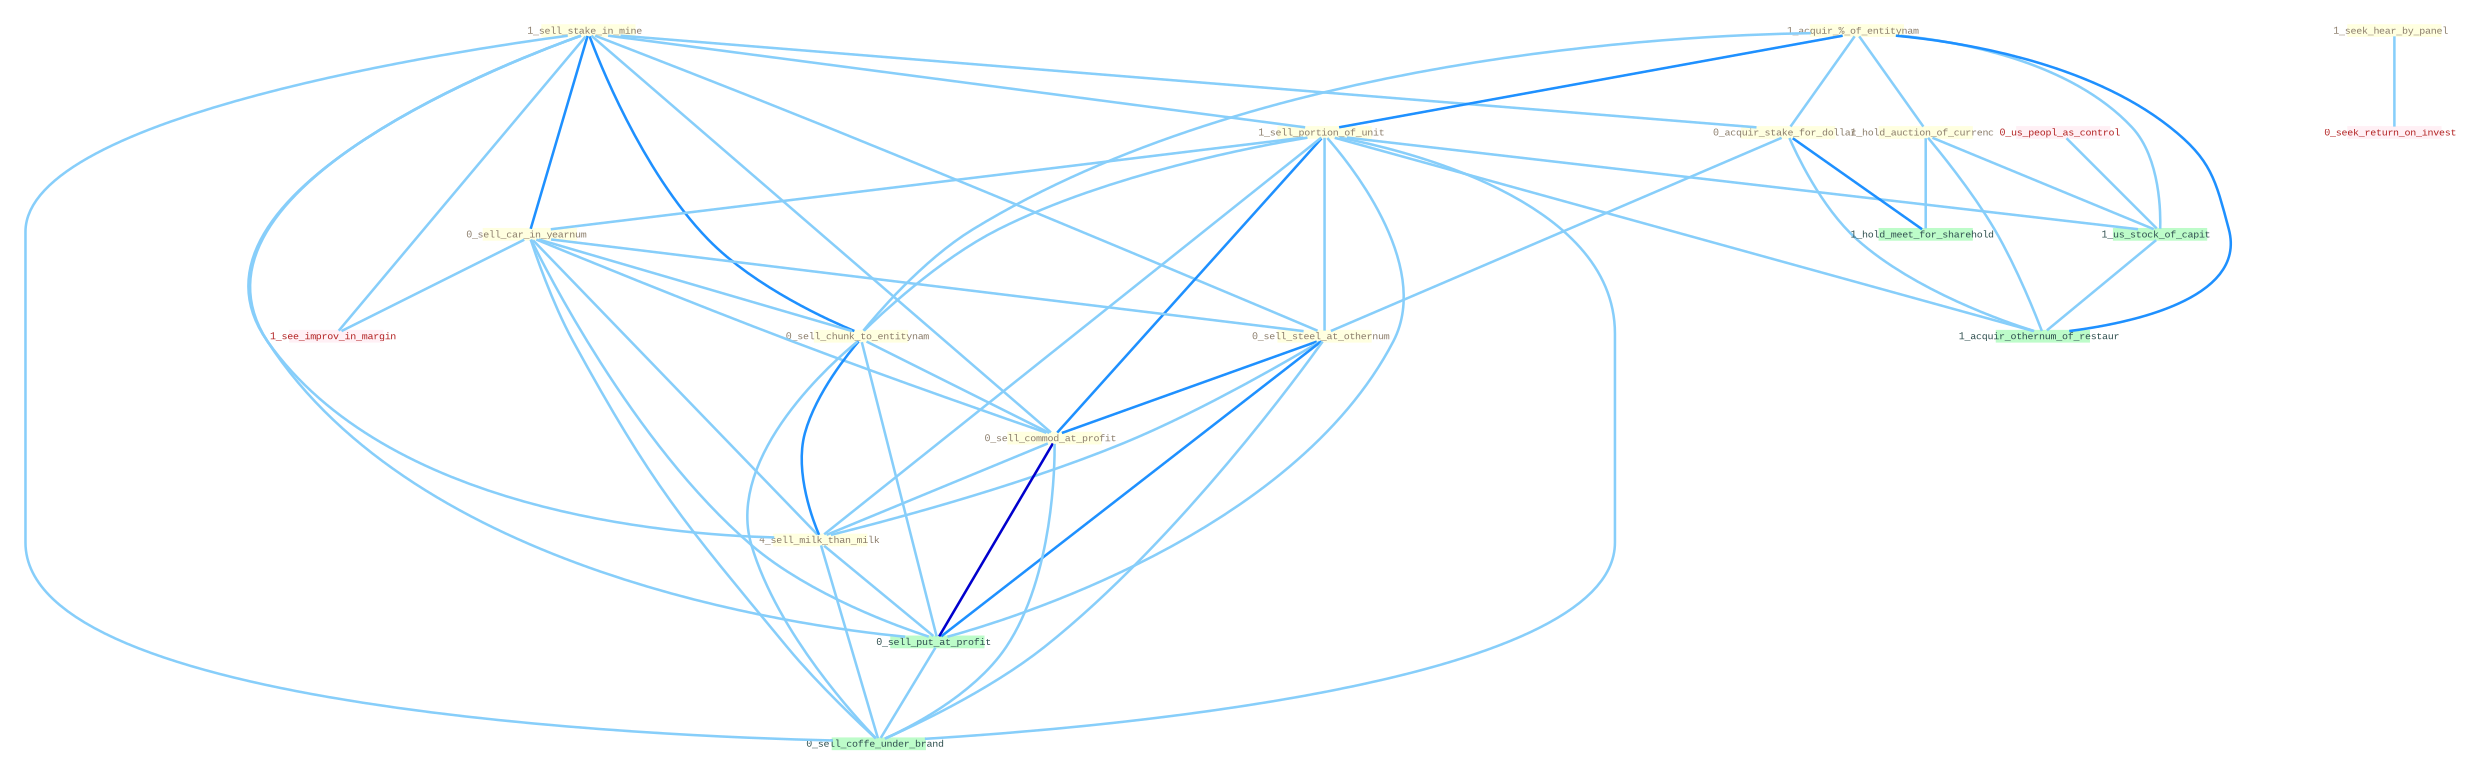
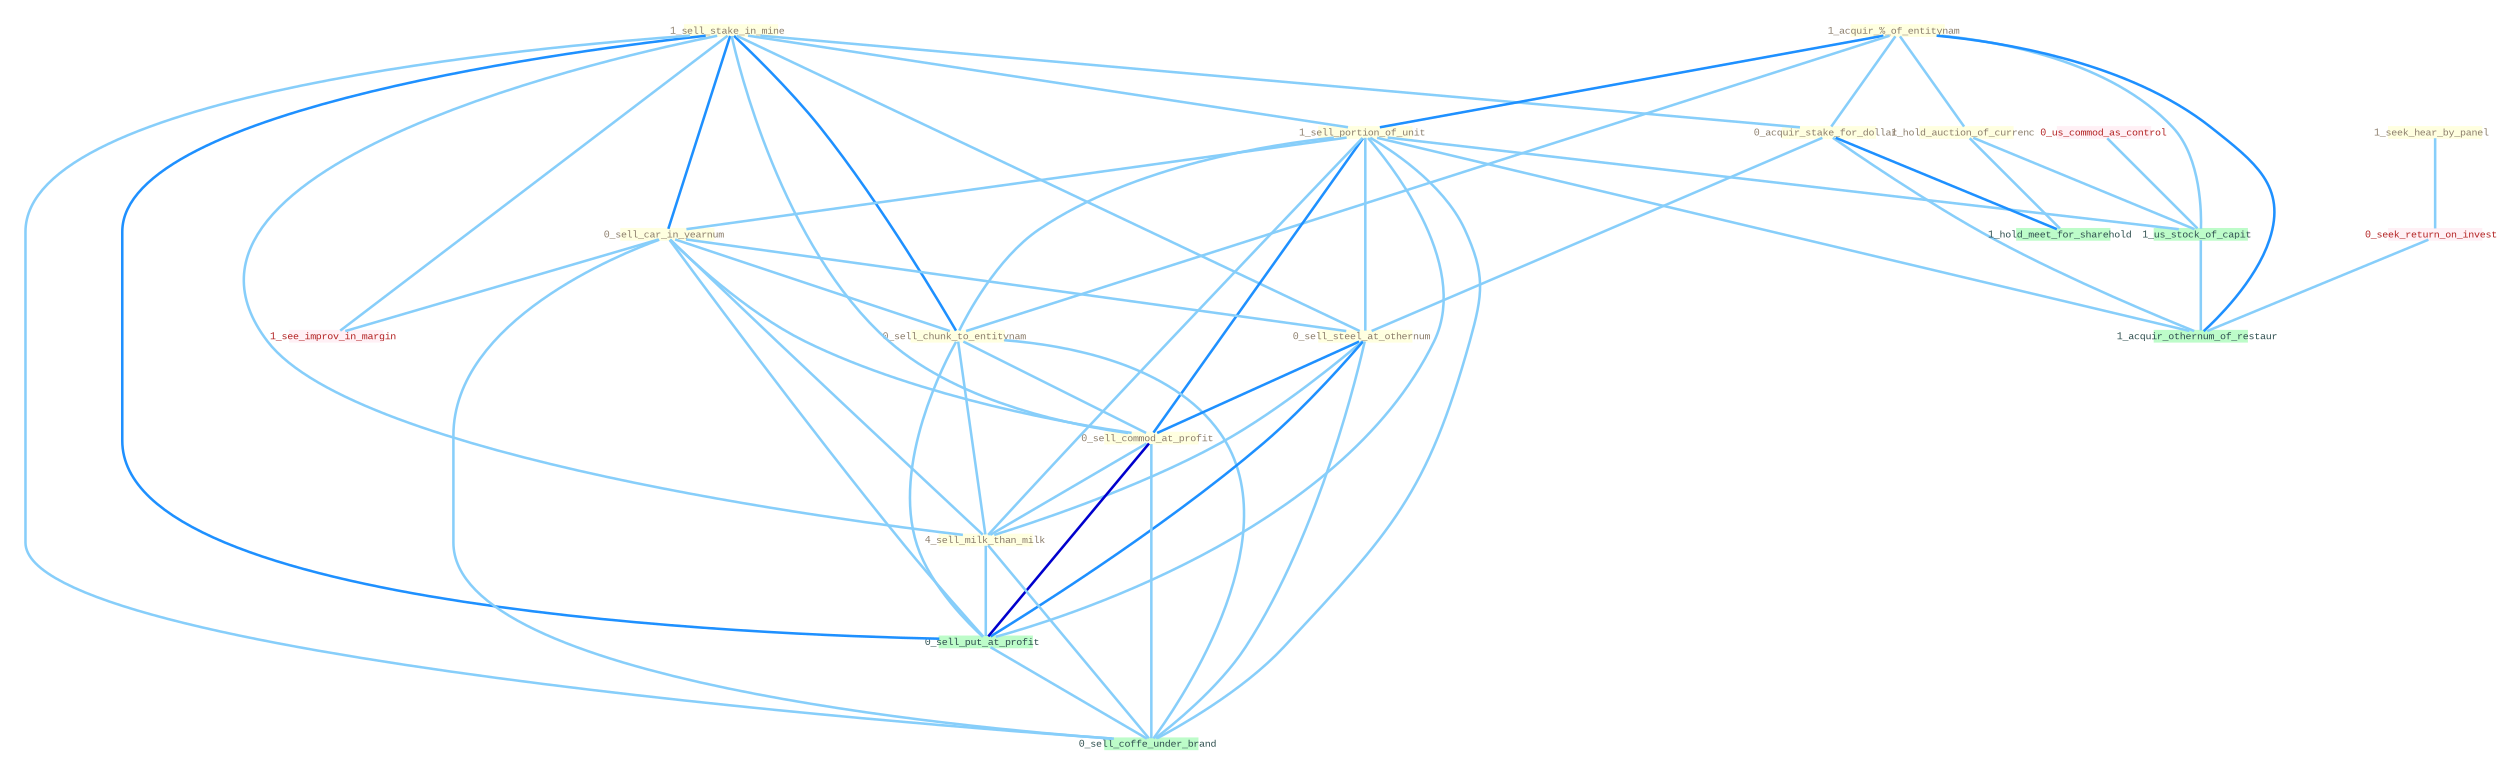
(2063, 132) -> (2104, 132)
(1994, 229) -> (2318, 285)
(805, 432) -> (972, 438)
(392, 466) -> (128, 453)
